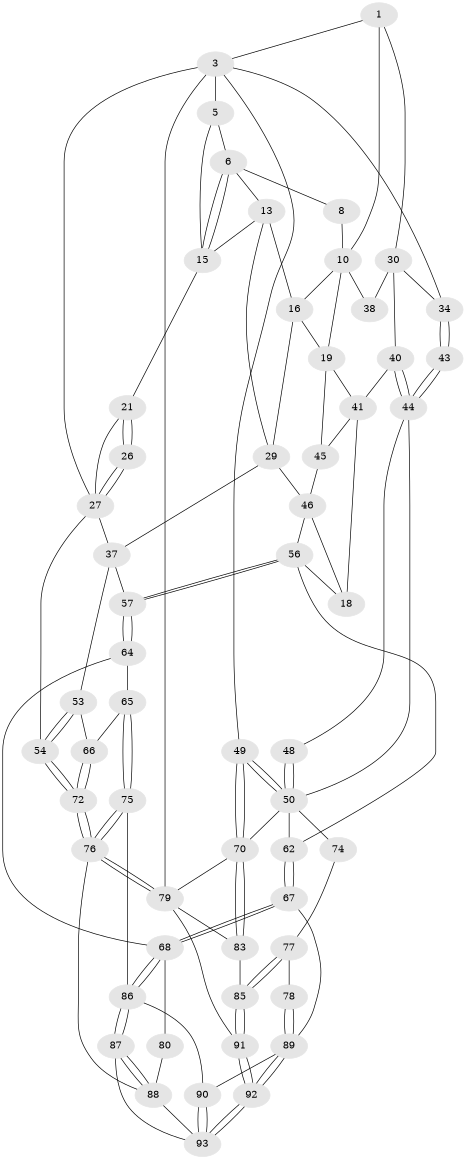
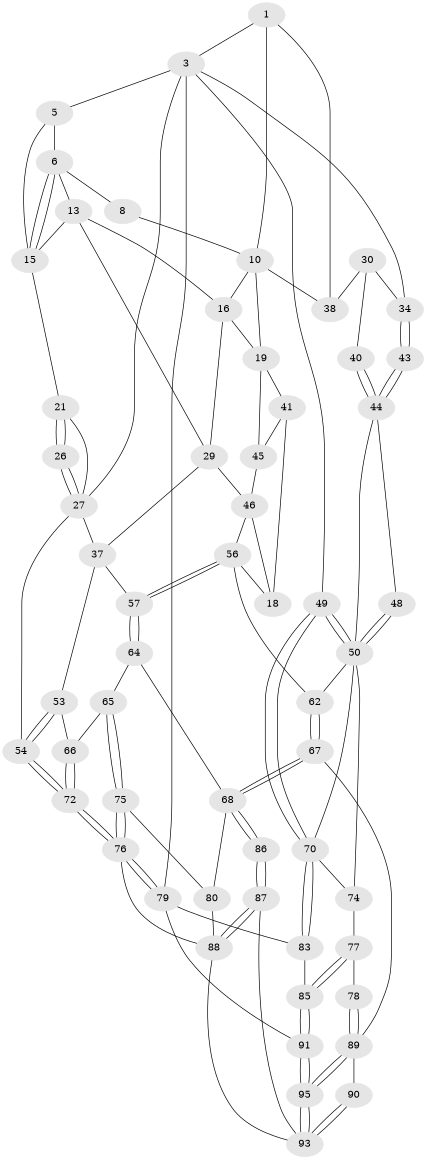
(405, 136) -> (330, 152)
(377, 383) -> none
(202, 874) -> (332, 874)
(128, 899) -> (165, 848)
(188, 1032) -> none
(252, 1095) -> (305, 1095)
